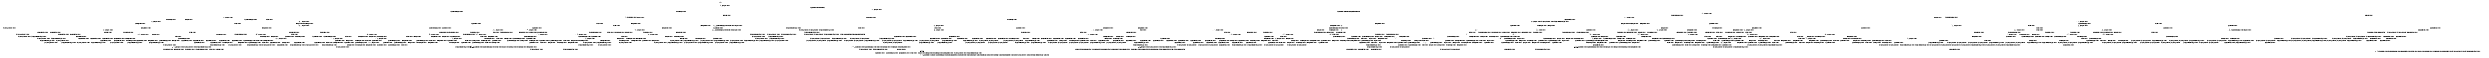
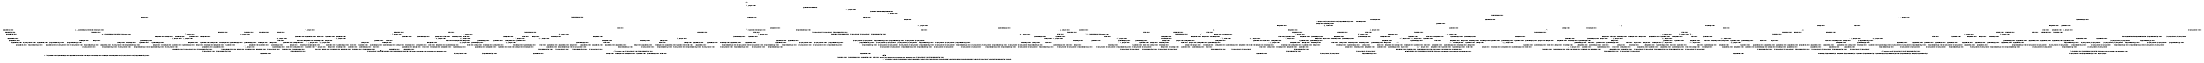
(397, 26) -> (649, 38)
(341, 32) -> none
(1646, 37) -> (1866, 41)
(367, 39) -> none
(320, 40) -> (309, 39)
(1319, 41) -> (1652, 36)
